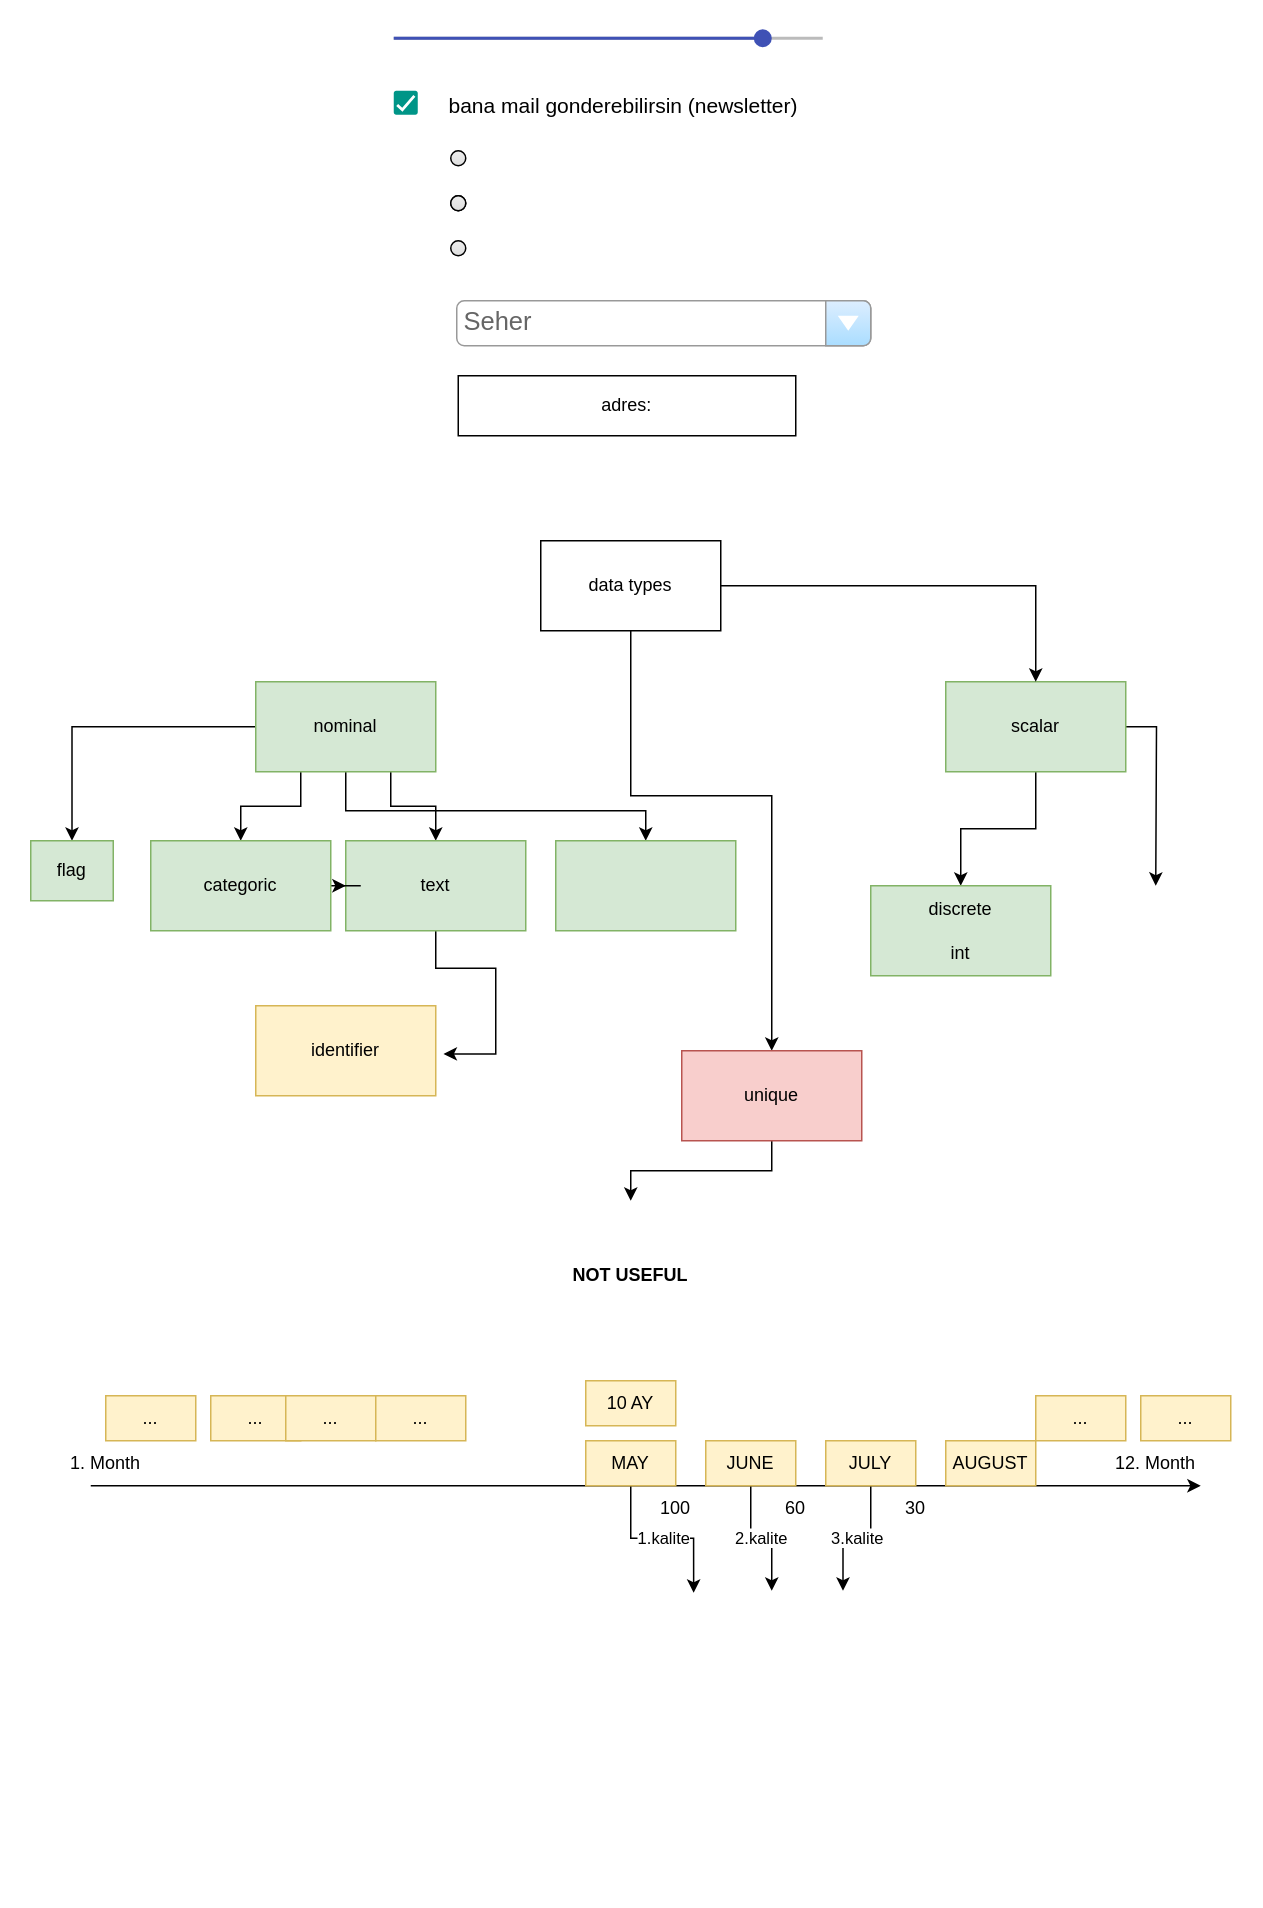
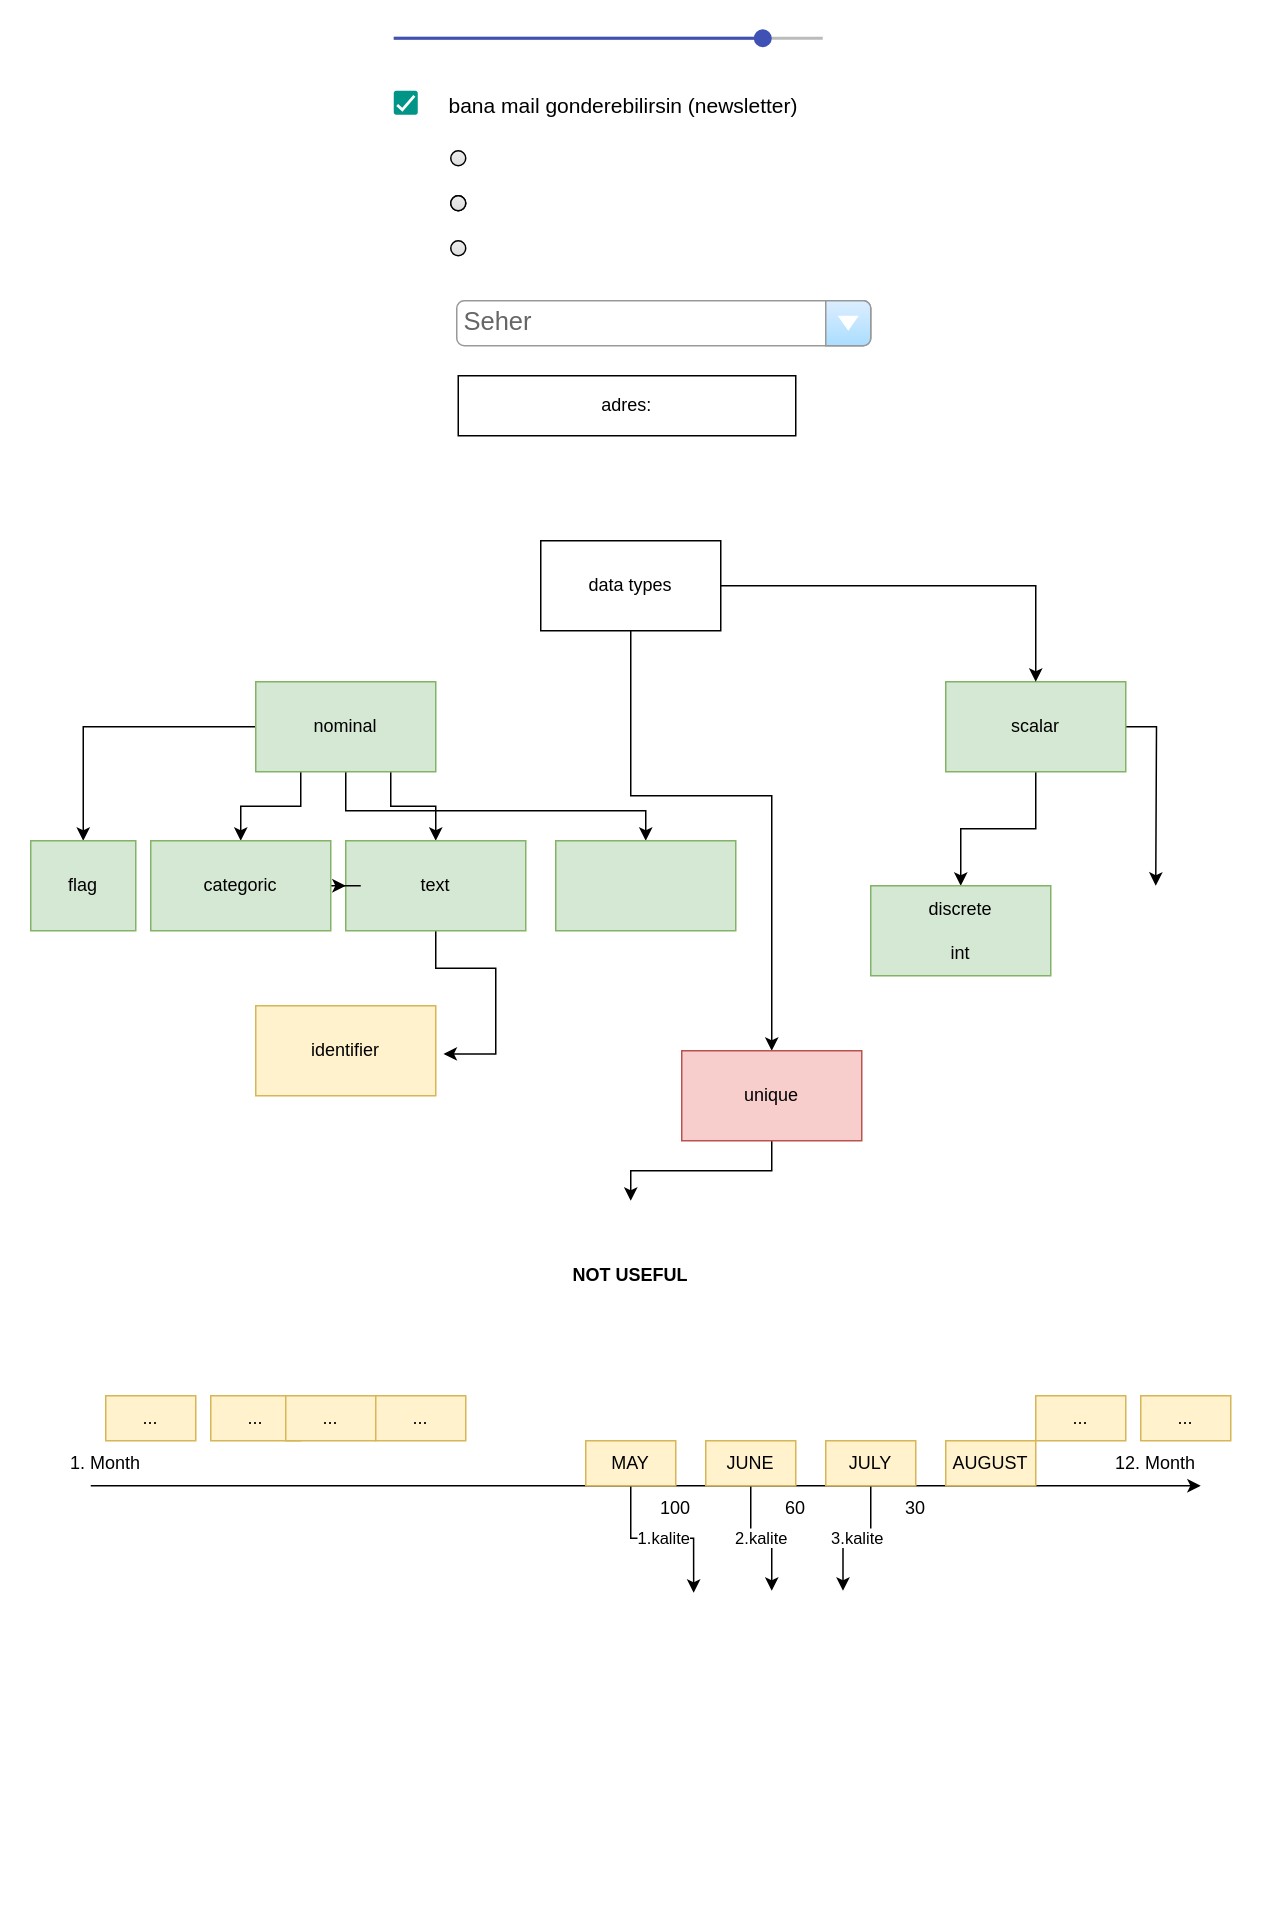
(72, 871) -> (83, 886)
(631, 1403) -> none
